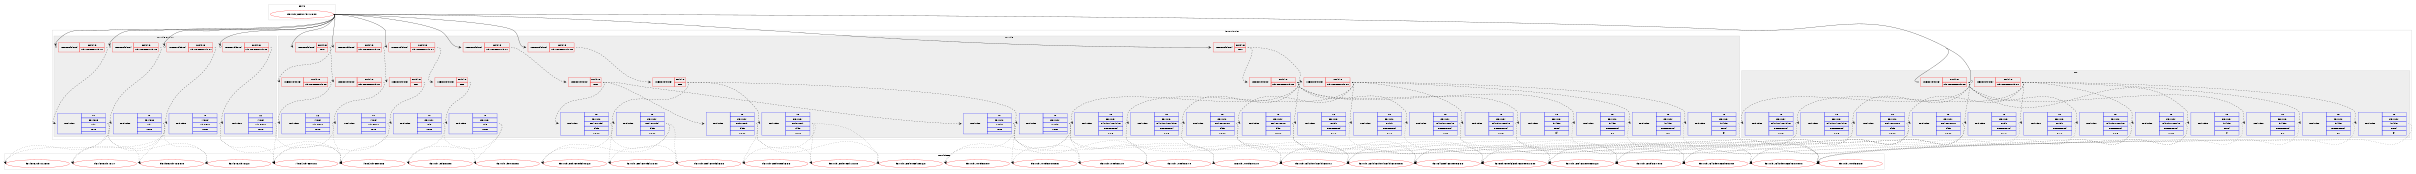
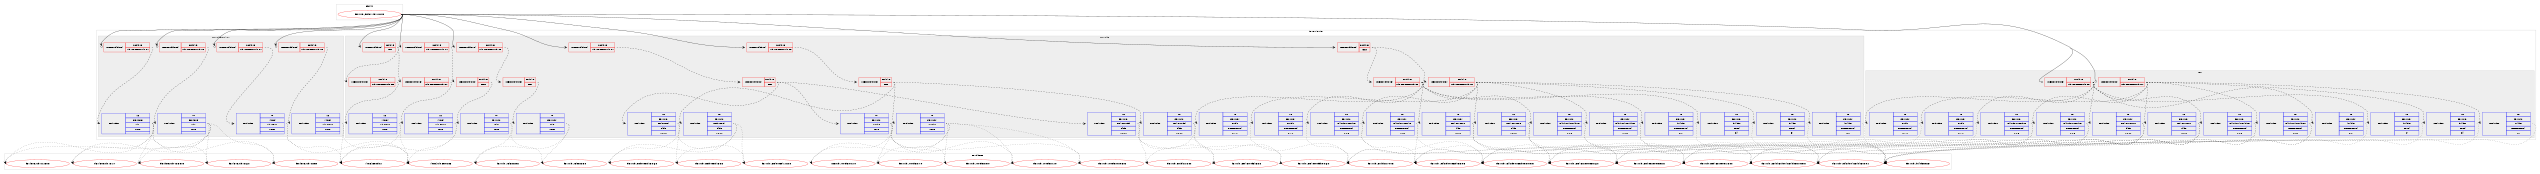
none -> (306, 164)
(306, 164) -> (373, 164)
(508, 164) -> (508, 164)
(642, 164) -> (1179, 164)
(1448, 164) -> (1649, 164)
(1515, 164) -> (1716, 164)
(1851, 164) -> (1918, 164)
